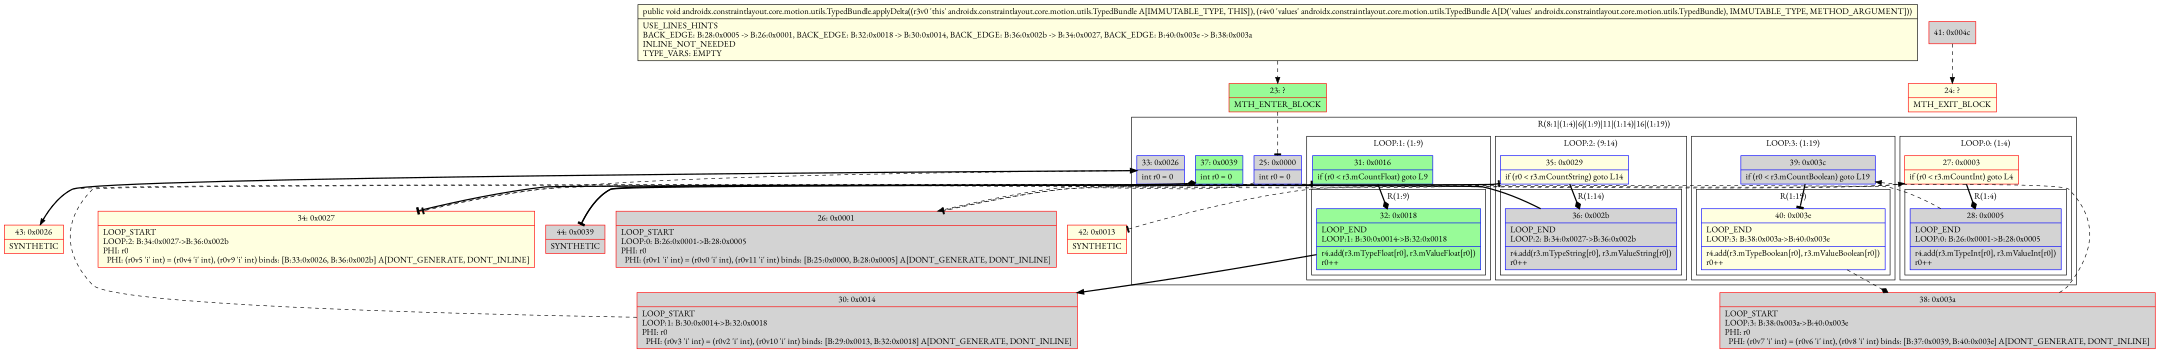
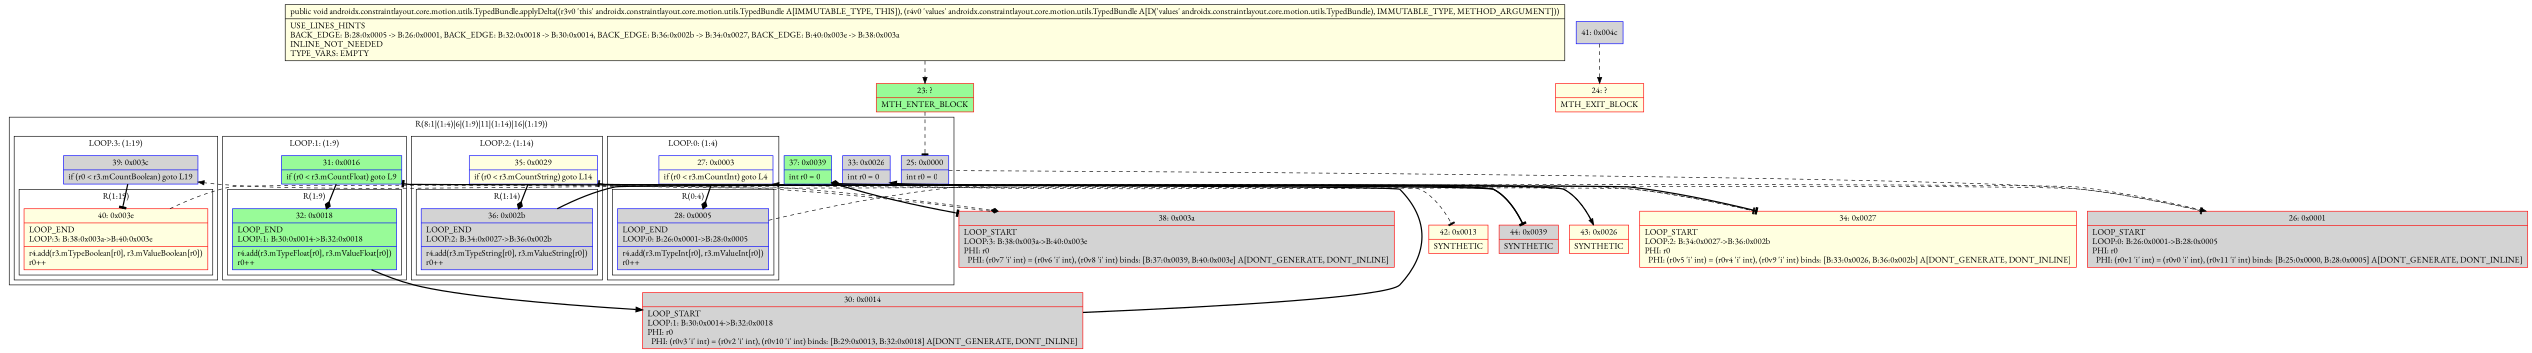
(1952, 33) -> (1600, 33)
(1591, 143) -> (507, 143)
(1962, 170) -> (716, 170)
(1986, 196) -> (693, 196)
none -> (893, 200)
(71, 229) -> (1419, 219)
(1793, 239) -> (116, 239)
